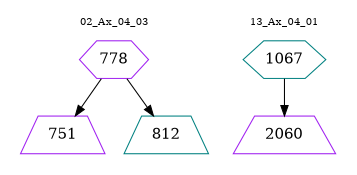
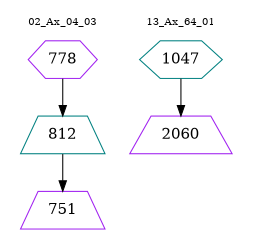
(284, 22) -> (181, 22)
(284, 60) -> (181, 60)
(91, 93) -> (63, 167)
